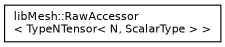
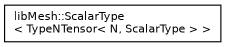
(113, 23) -> (113, 23)
